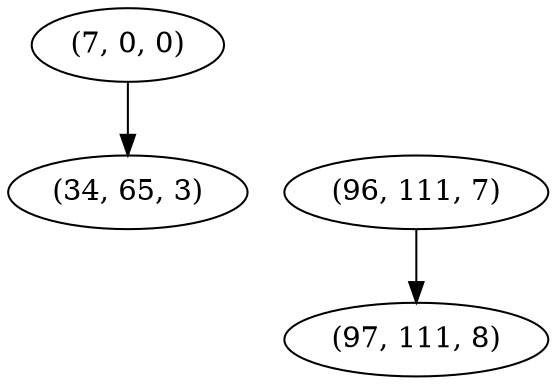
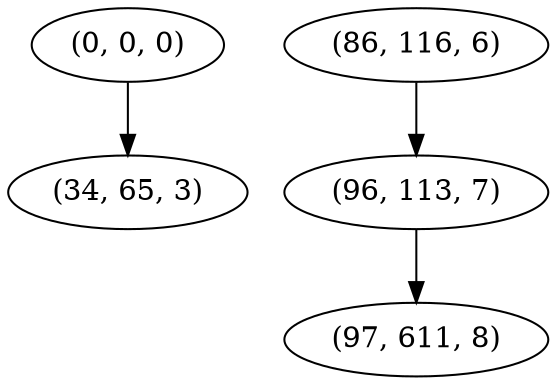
(128, 45) -> (128, 45)
none -> (416, 45)
(416, 192) -> (416, 192)
(416, 340) -> (416, 340)
